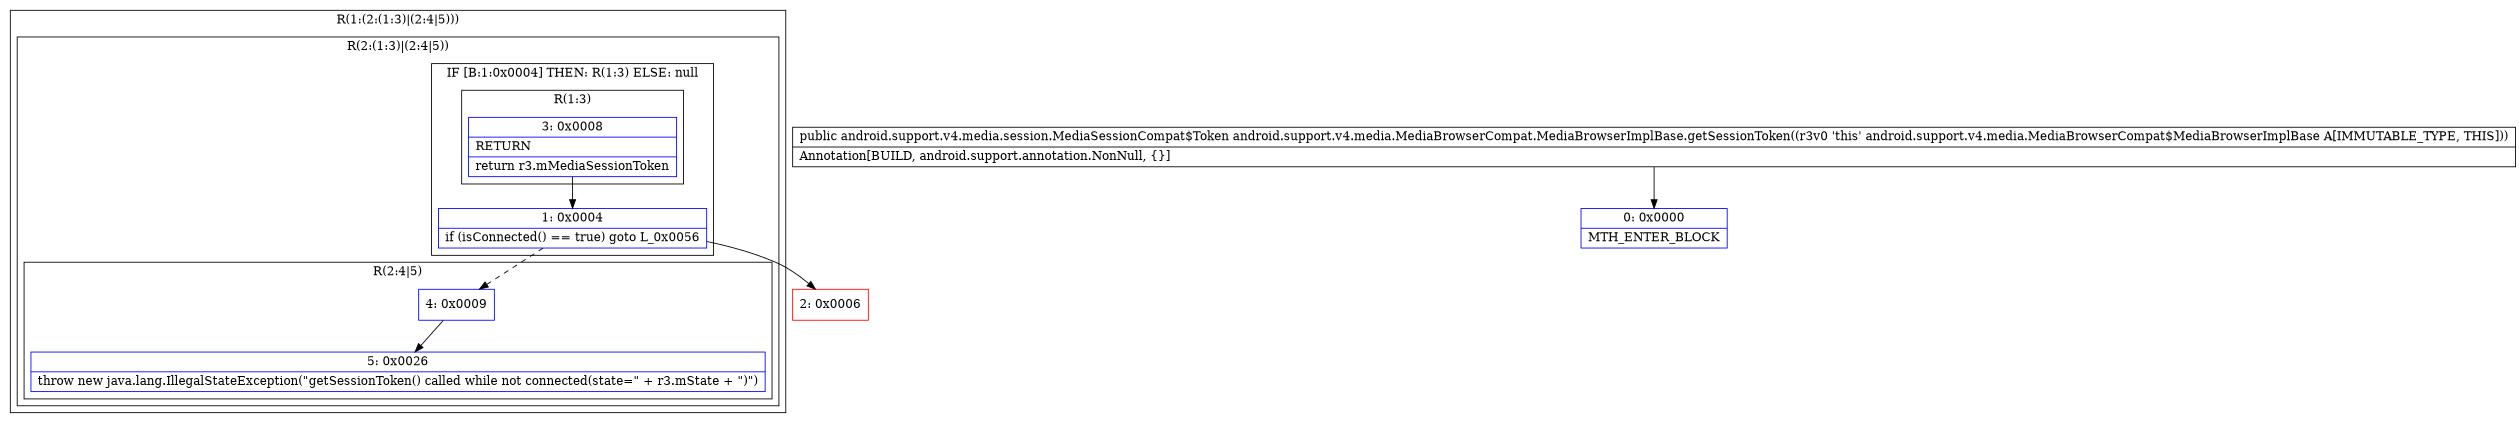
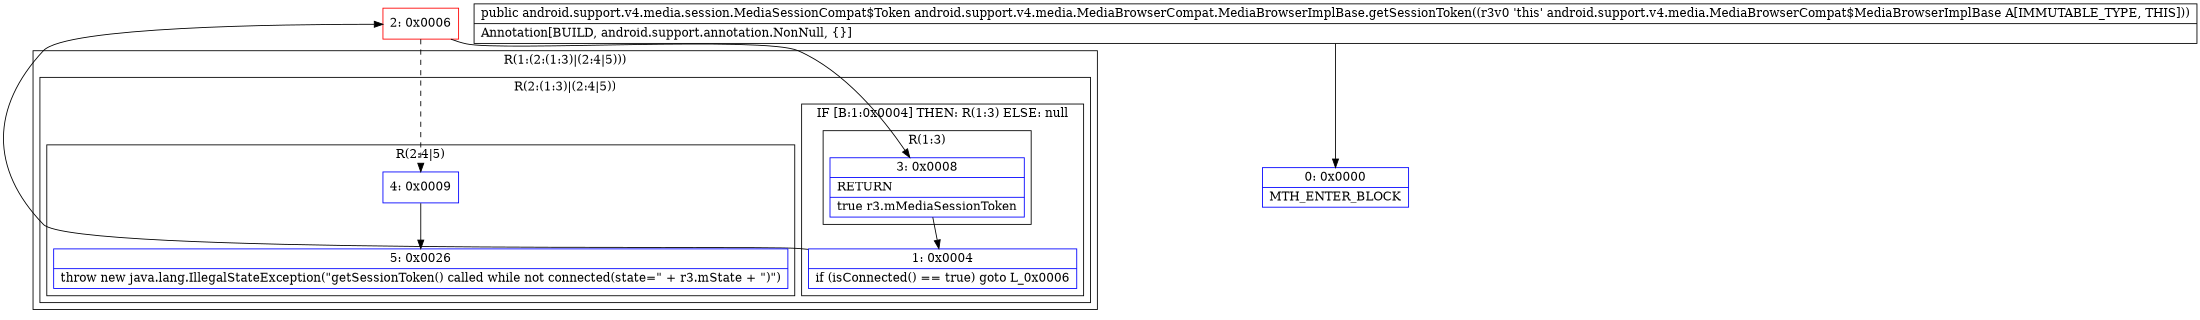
none -> (698, 44)
(573, 166) -> (927, 207)
(573, 238) -> (943, 278)
(512, 268) -> (421, 101)
